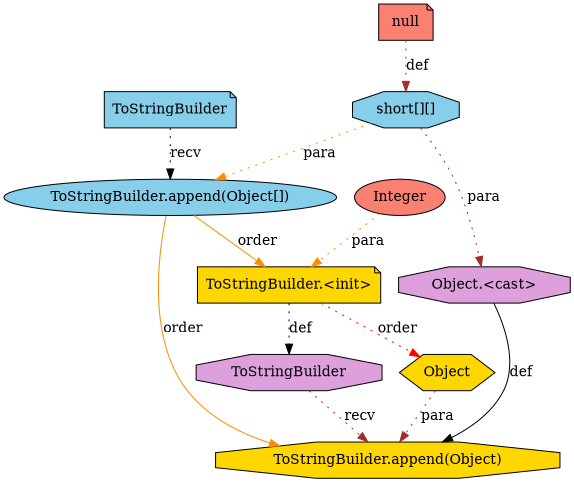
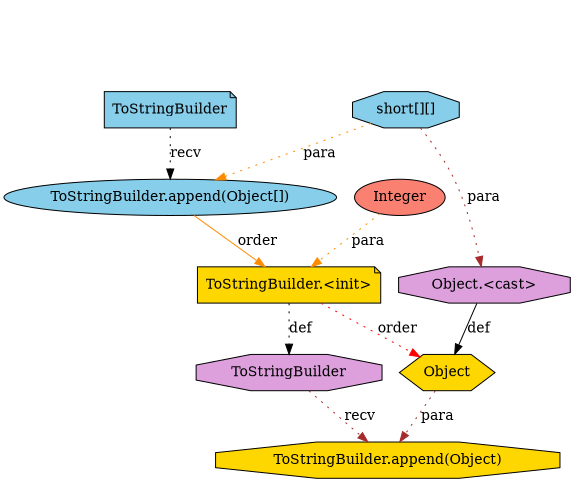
(406, 22) -> none
(169, 354) -> none
(507, 381) -> (468, 324)
